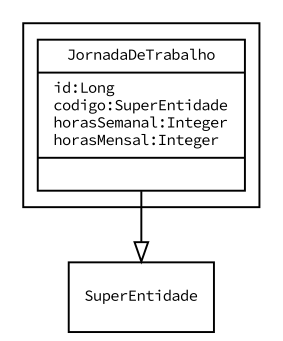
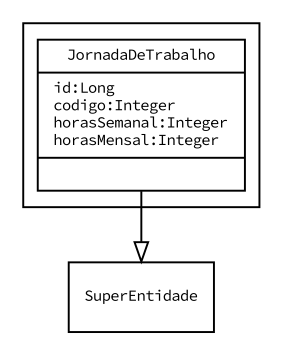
(141, 106) -> (115, 106)
